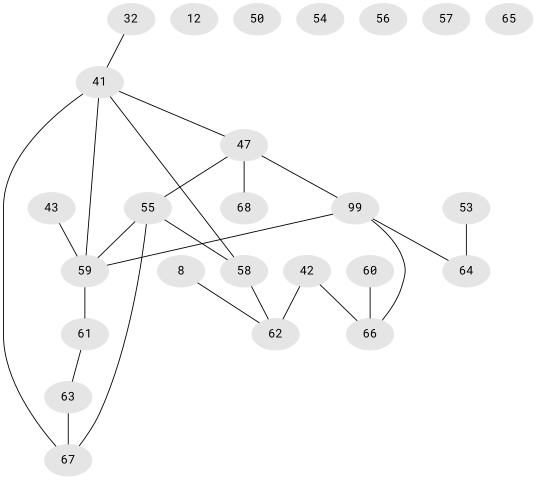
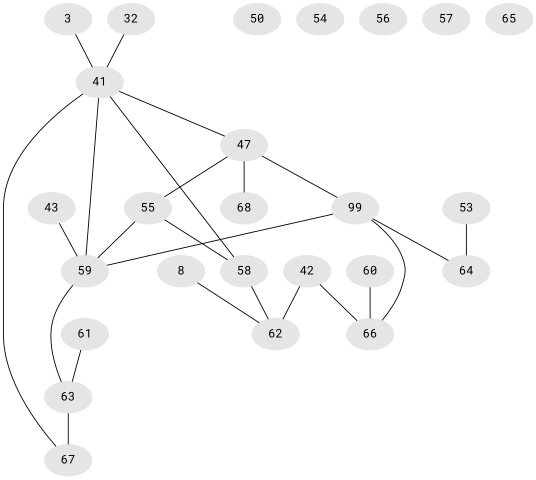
none -> (68, 19)
(194, 19) -> none
(85, 303) -> (51, 332)
(125, 339) -> none
